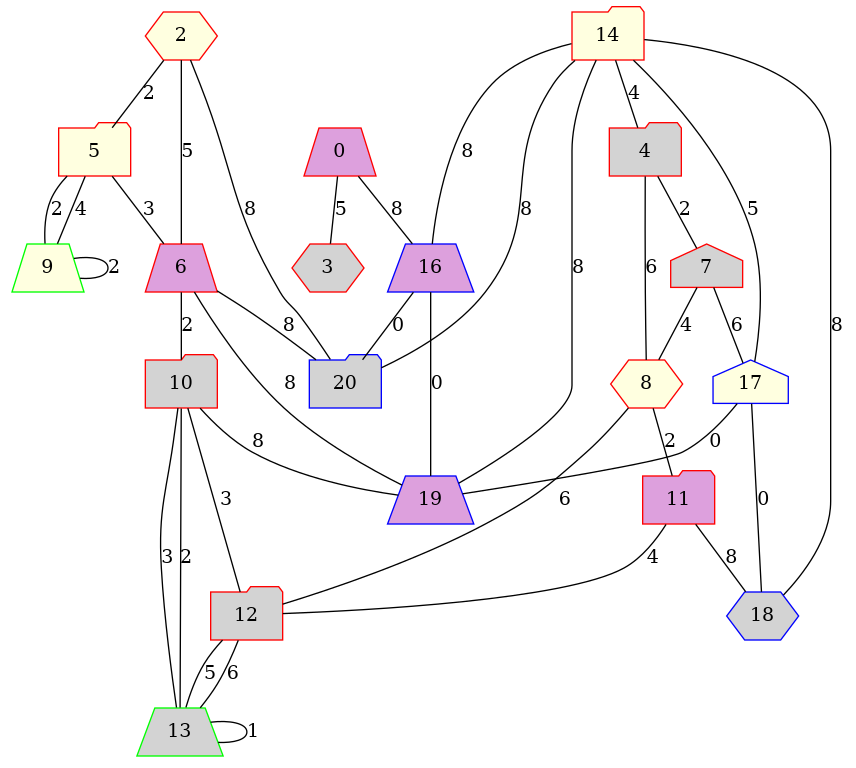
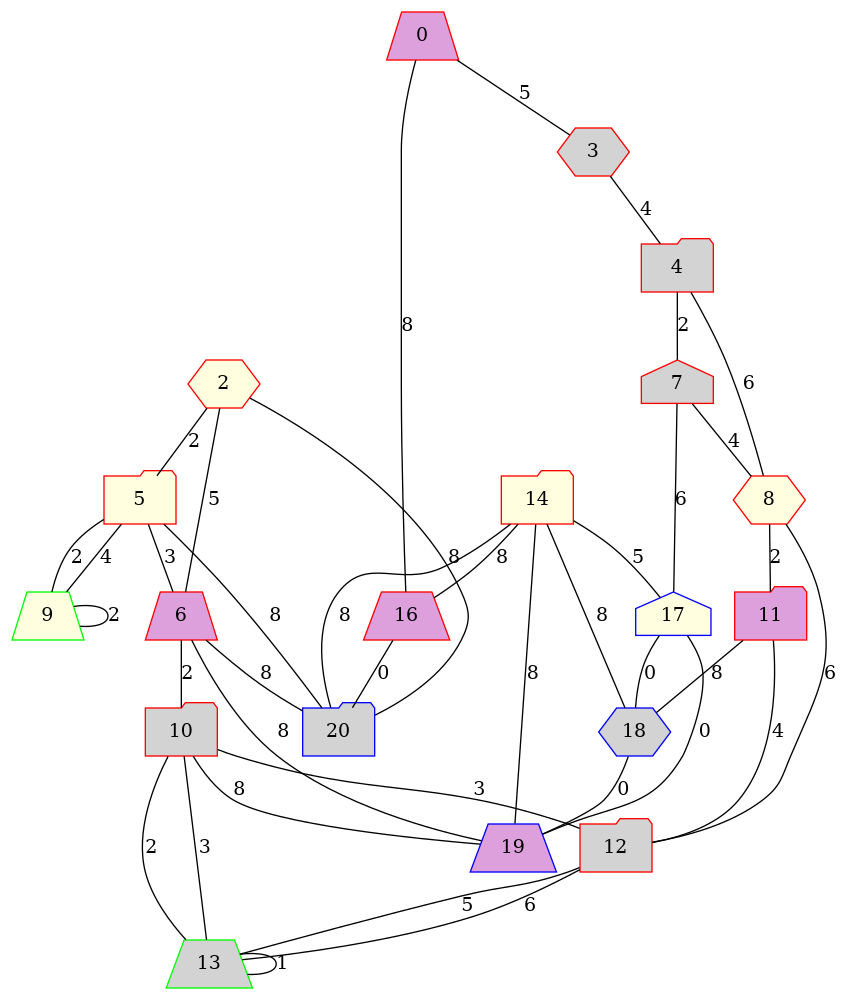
(627, 94) -> (635, 210)
(431, 268) -> (407, 616)
(431, 384) -> (598, 805)
none -> (247, 613)
